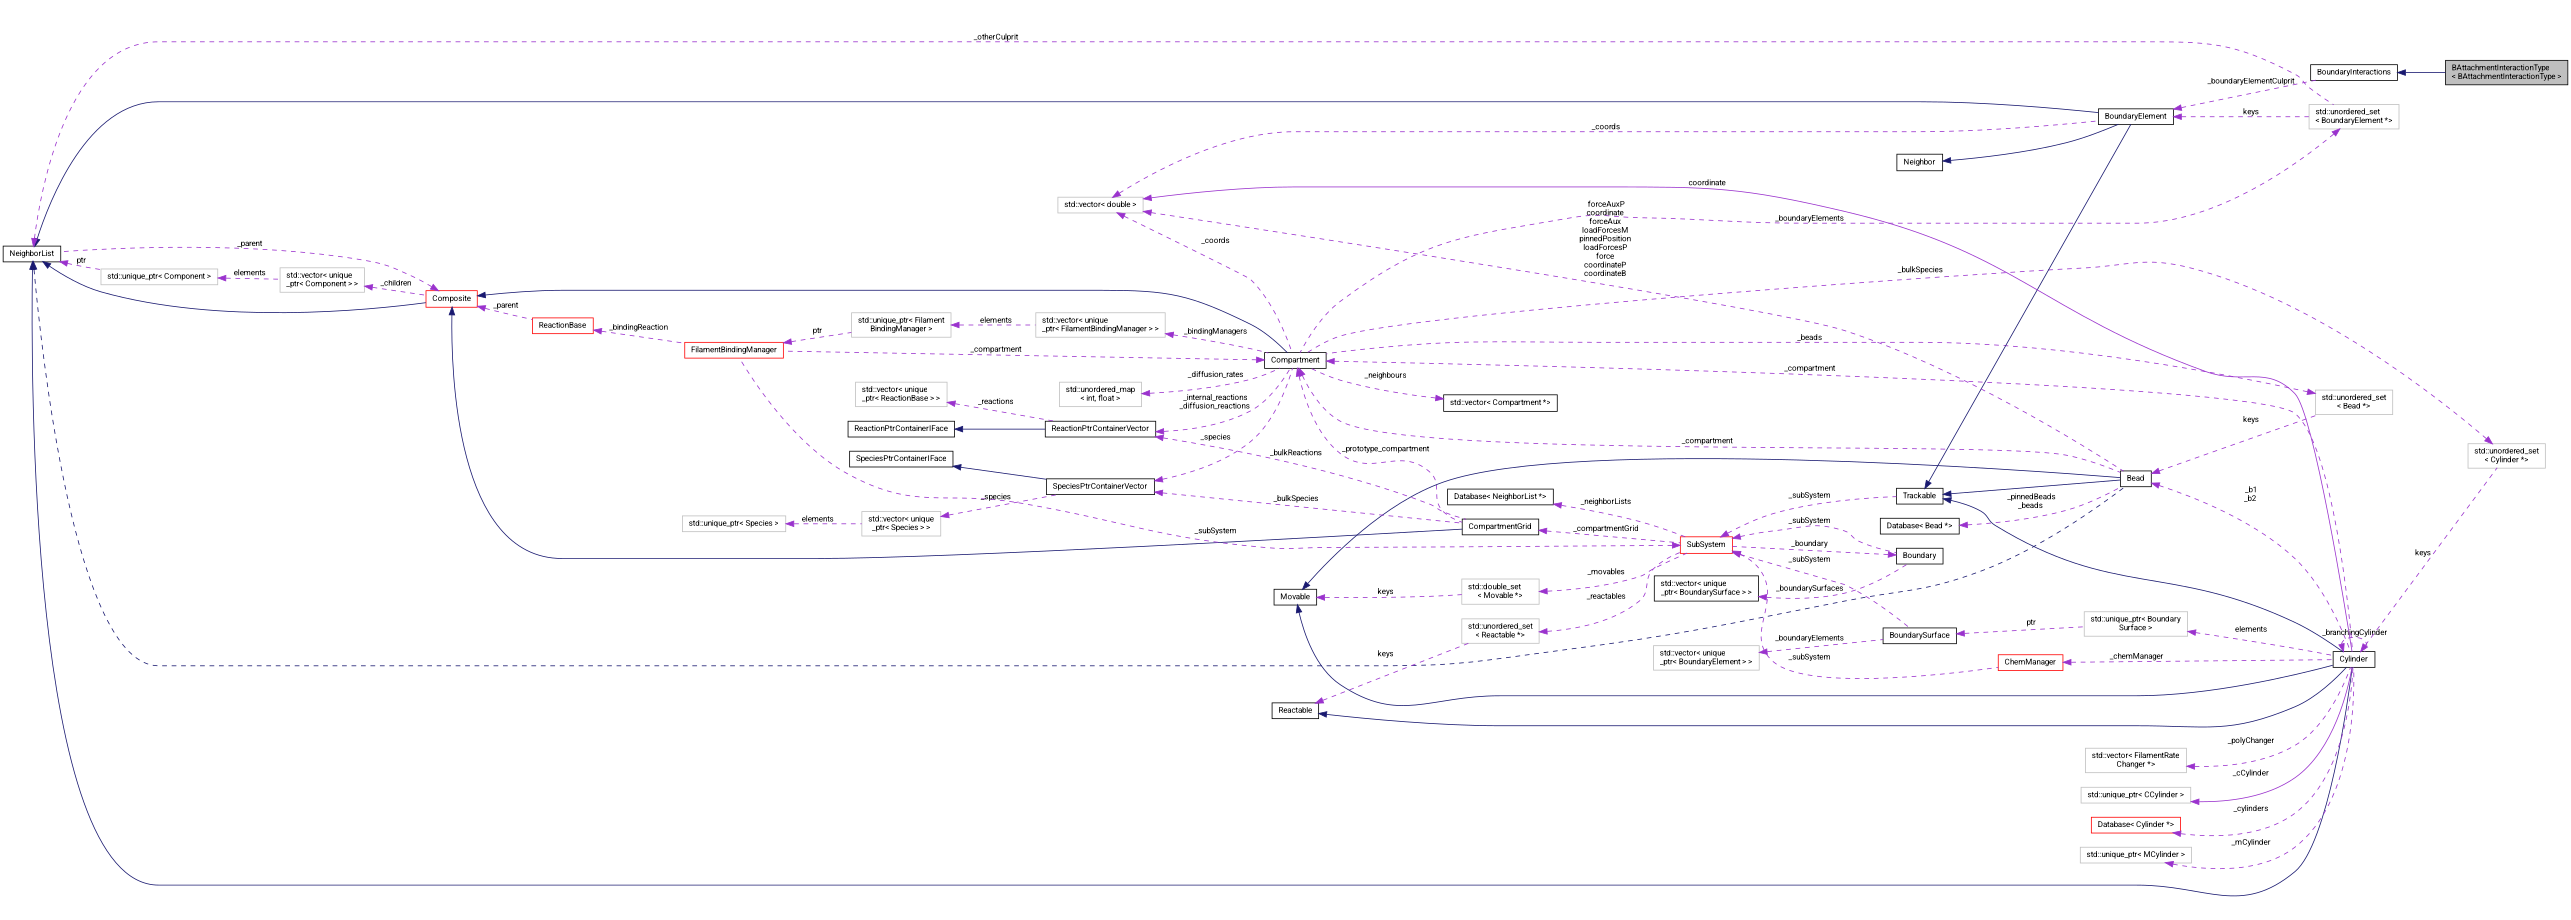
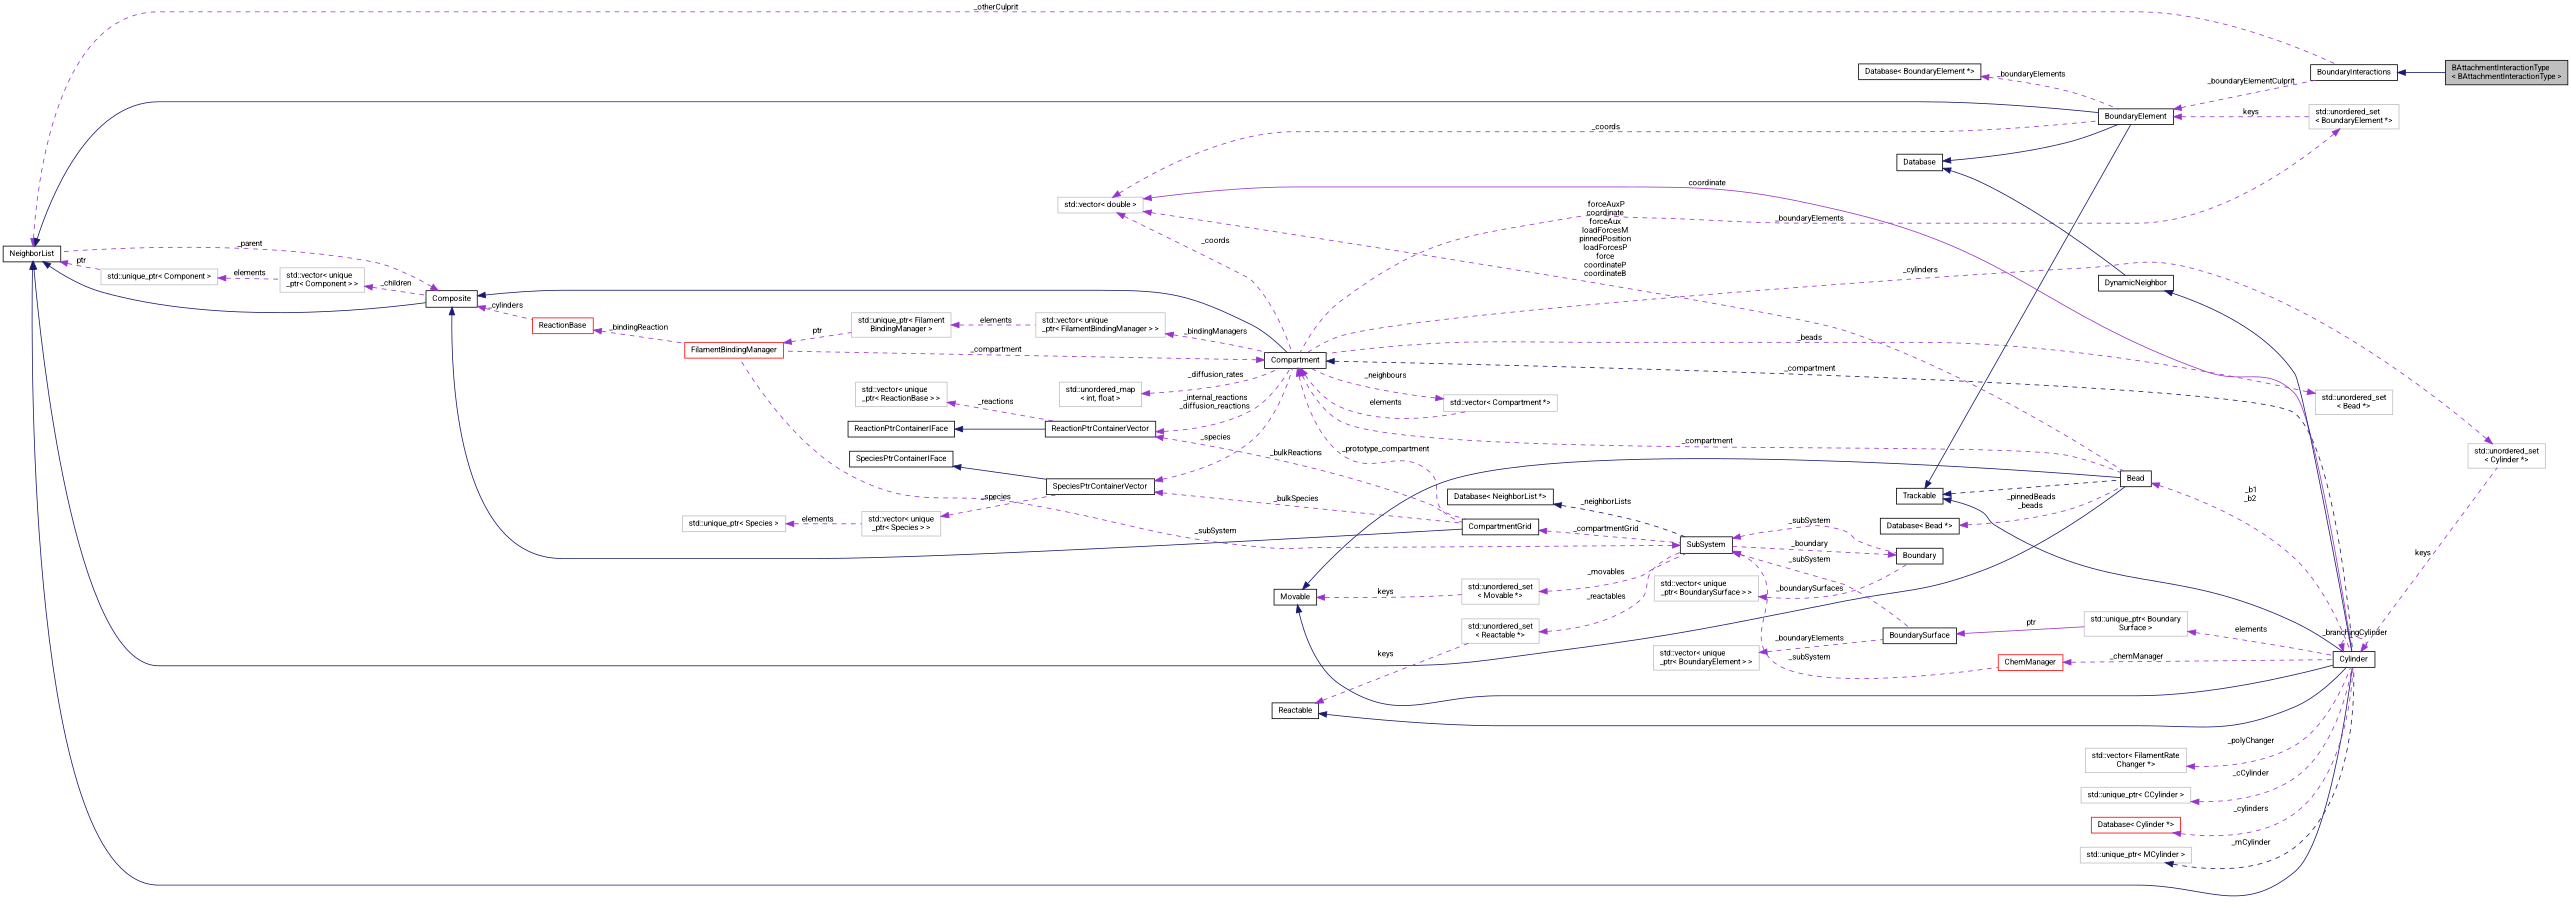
(1129, 42) -> (1111, 12)
none -> (1920, 72)
(1920, 162) -> (1920, 162)
(1920, 270) -> (1920, 270)
none -> (2136, 283)
(452, 299) -> (452, 299)
(505, 306) -> (505, 306)
(1940, 380) -> (1940, 380)
(1500, 403) -> (1500, 403)
none -> (1381, 417)
(2239, 443) -> none
(2036, 487) -> (2036, 487)
(1810, 505) -> none
(1625, 518) -> (1625, 518)
(1706, 545) -> (1706, 545)
(1706, 588) -> (1706, 588)
(1500, 592) -> (1500, 592)
(2024, 630) -> (2024, 630)
(943, 666) -> (943, 666)
(2305, 769) -> (2305, 769)
(2314, 828) -> (2314, 828)
